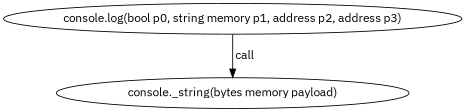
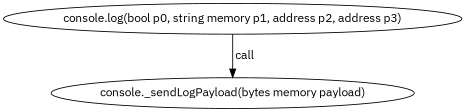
(233, 93) -> (233, 93)
